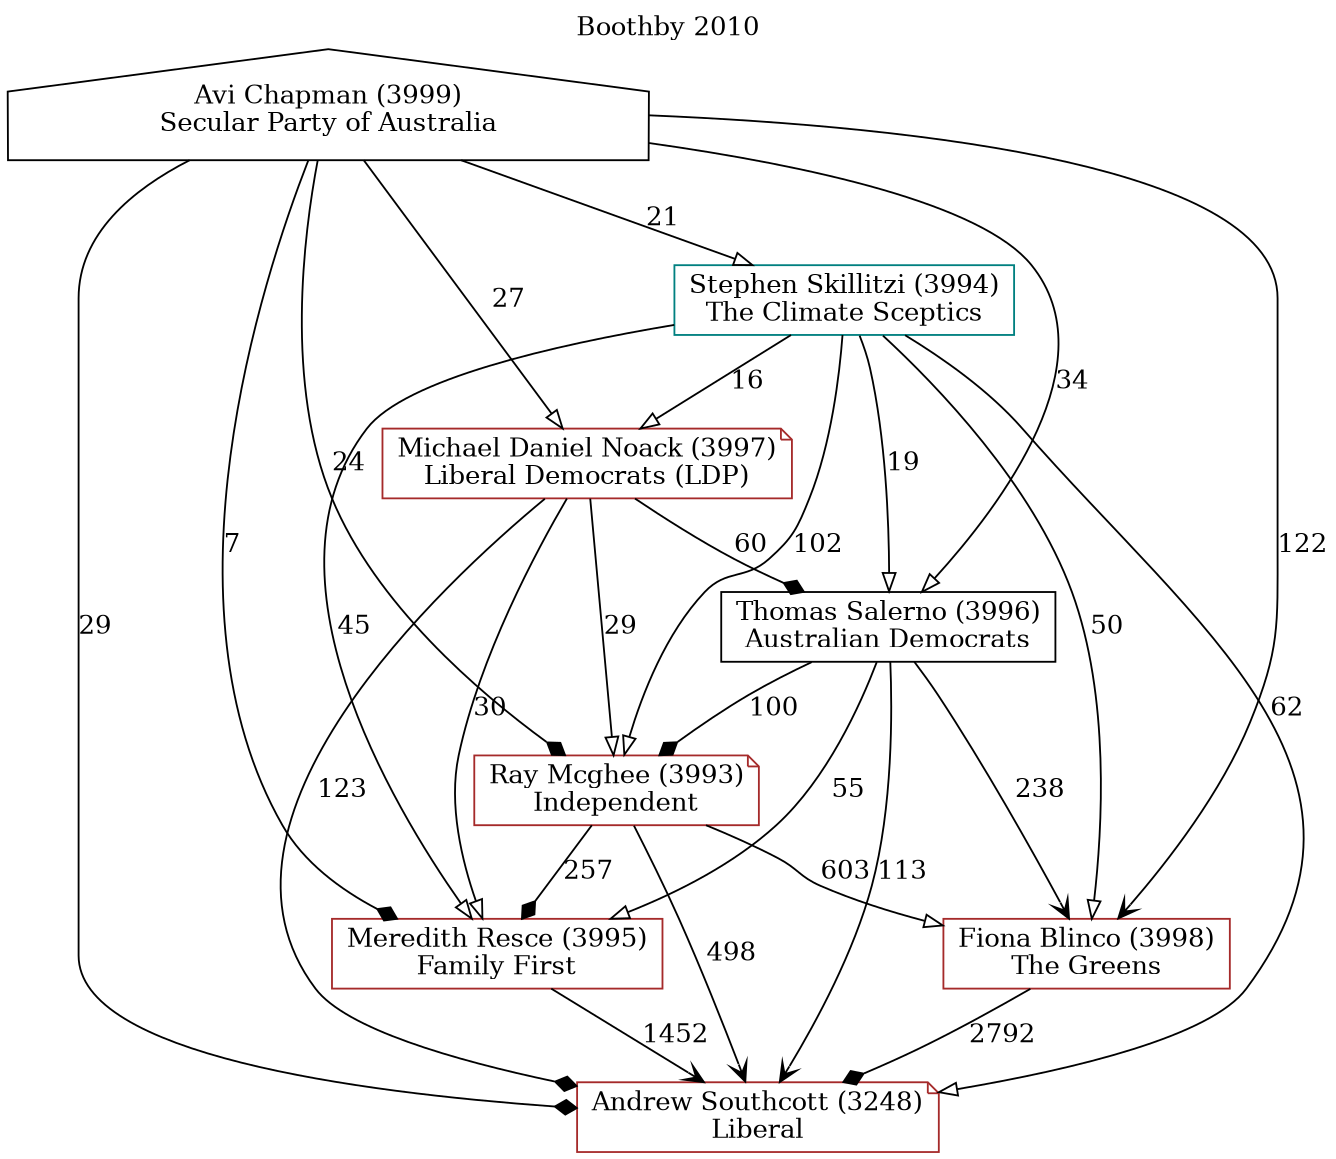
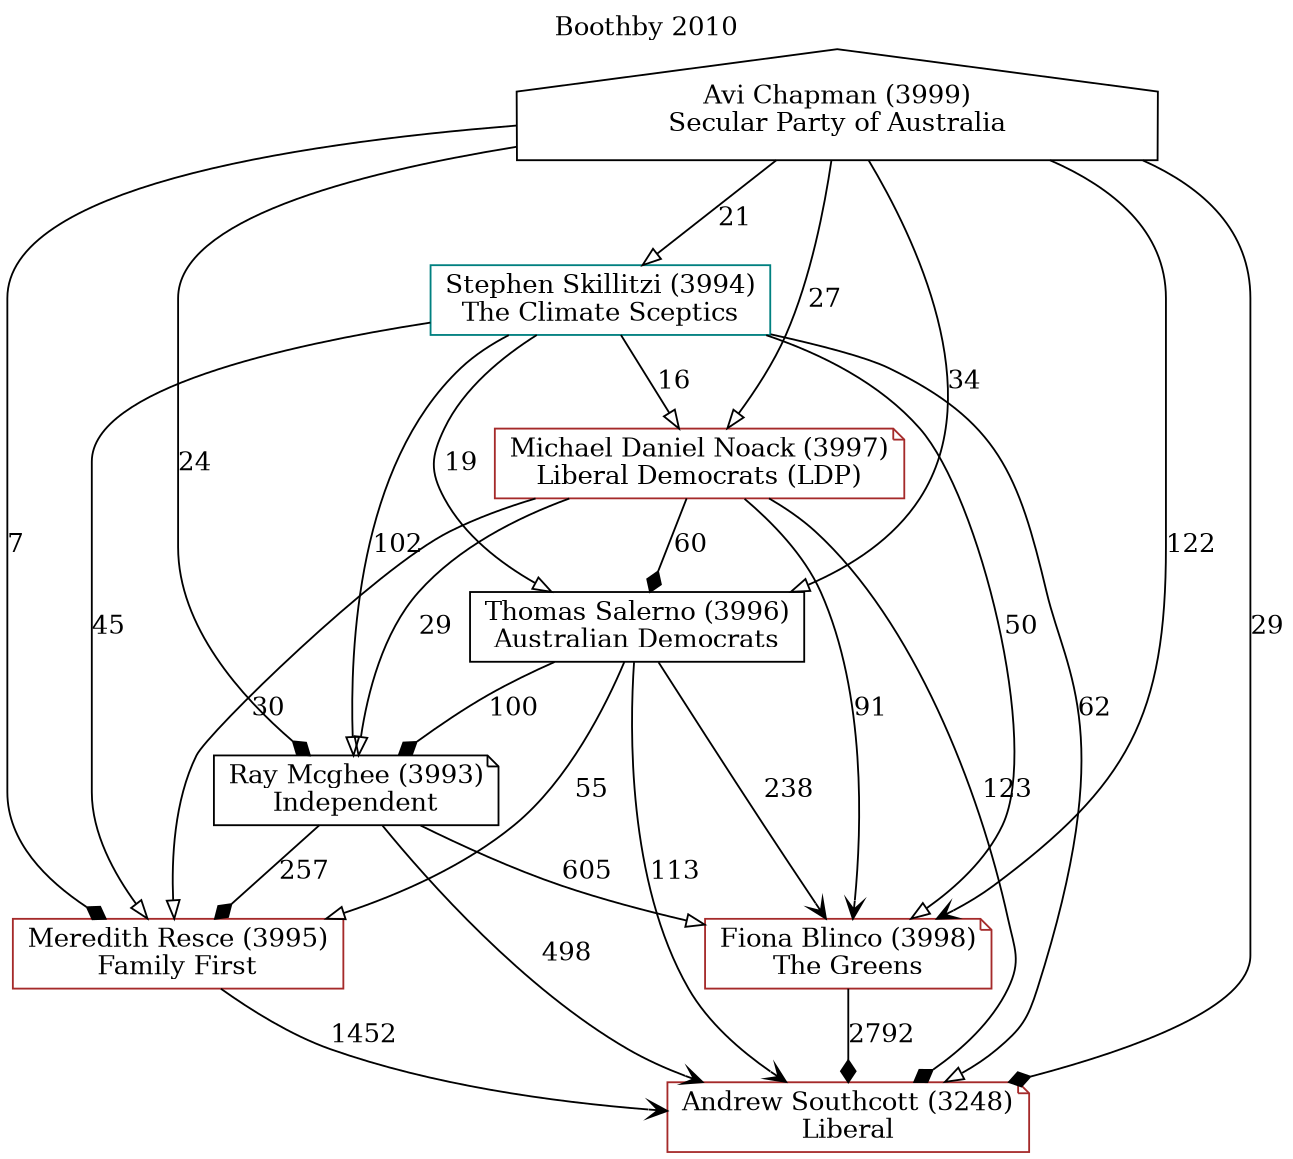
none -> (848, 684)
(617, 790) -> (356, 790)
(846, 872) -> (588, 872)
(1087, 954) -> (848, 954)
